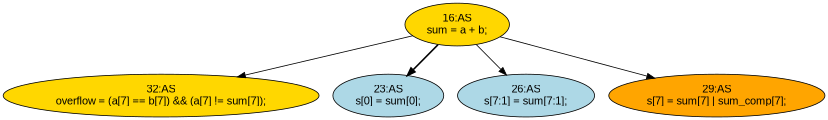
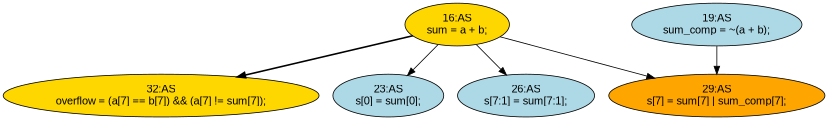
none -> (717, 25)
(329, 55) -> (329, 55)
(426, 57) -> (426, 57)
